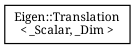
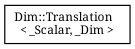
(67, 24) -> (67, 24)
